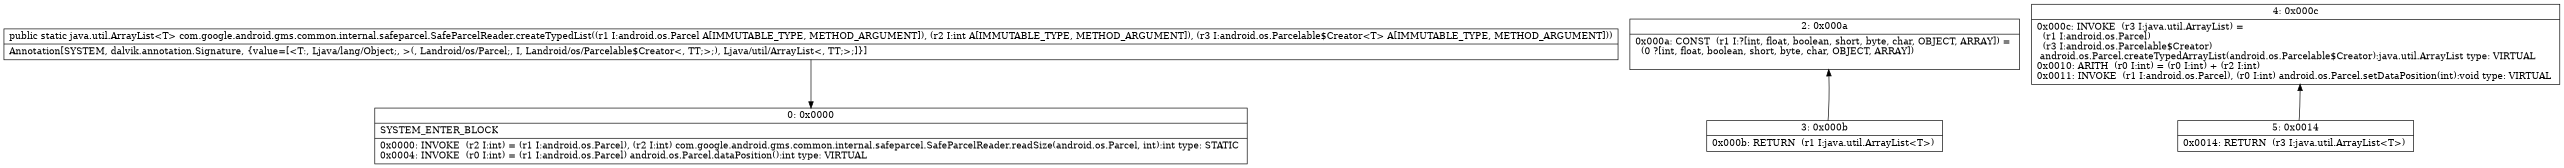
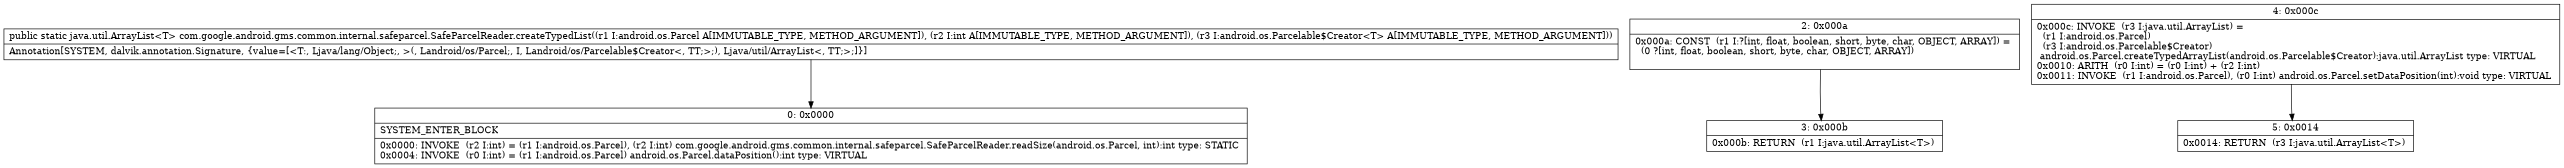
(1829, 98) -> (1820, 92)
(2300, 106) -> (2291, 99)
